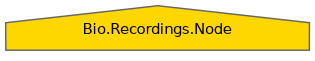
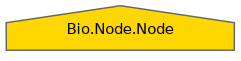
(158, 30) -> (120, 30)
